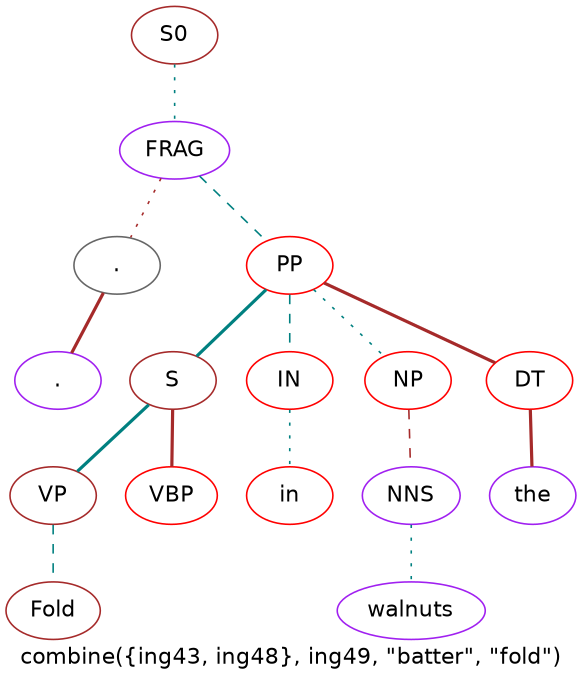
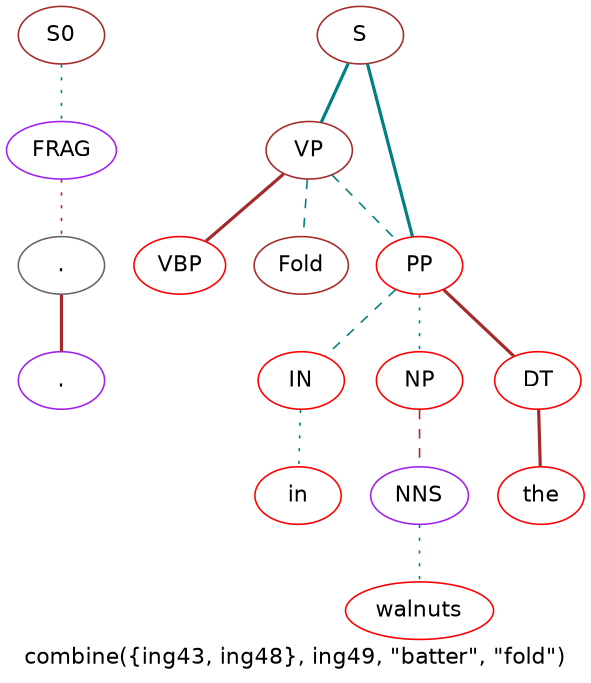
(233, 209) -> (364, 208)
(172, 438) -> (245, 208)
(533, 496) -> (541, 496)
(411, 611) -> (420, 611)
